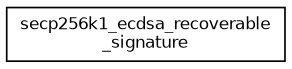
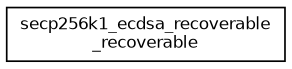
(146, 34) -> (146, 34)
